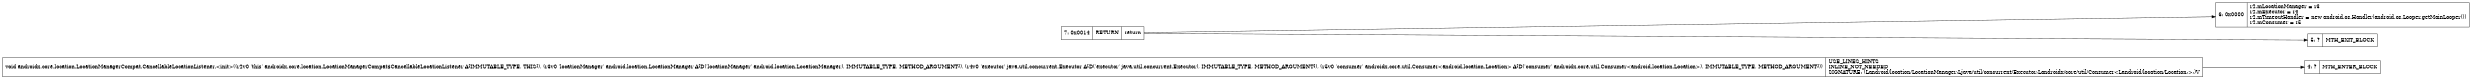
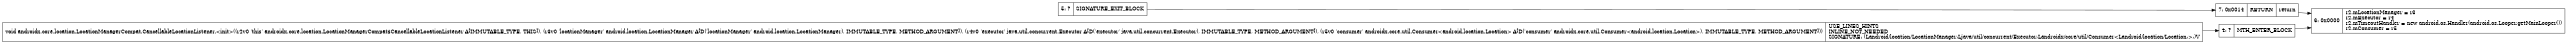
none -> (2301, 28)
(1724, 37) -> (1680, 10)
(2350, 40) -> (1110, 9)
